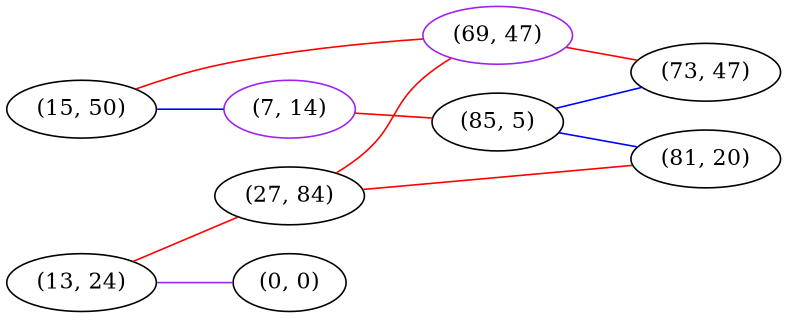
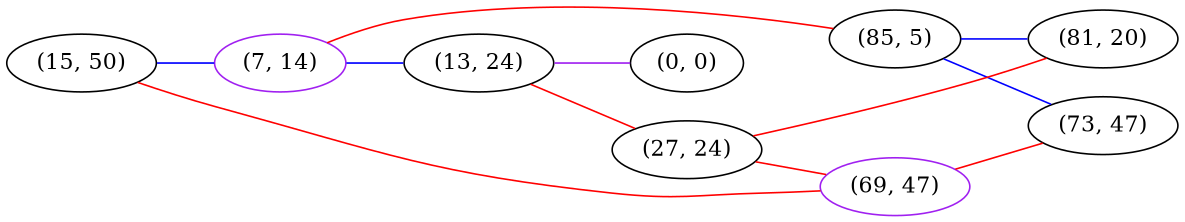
none -> (375, 63)
(290, 196) -> (687, 150)
